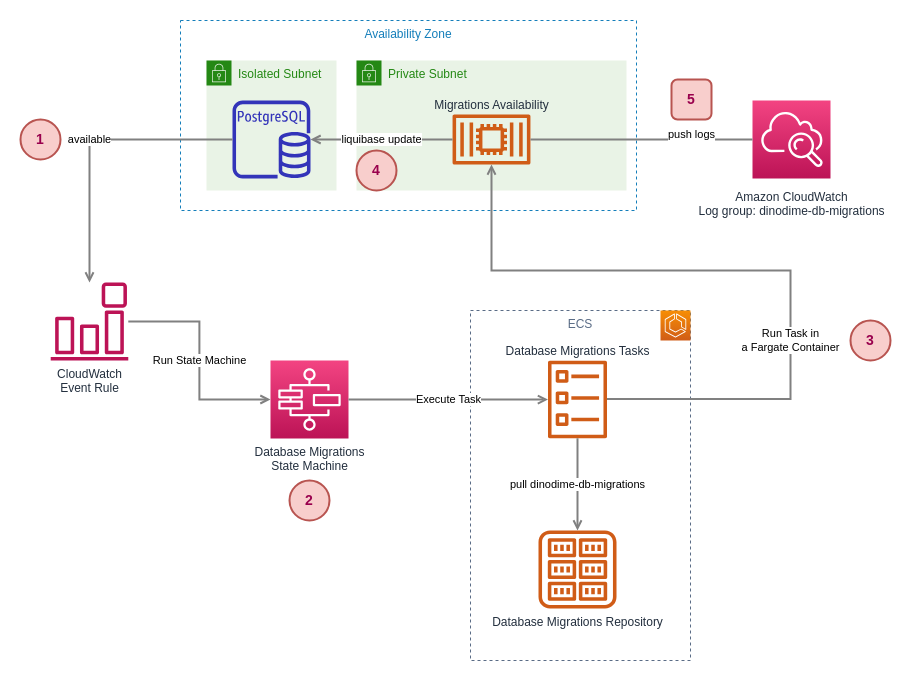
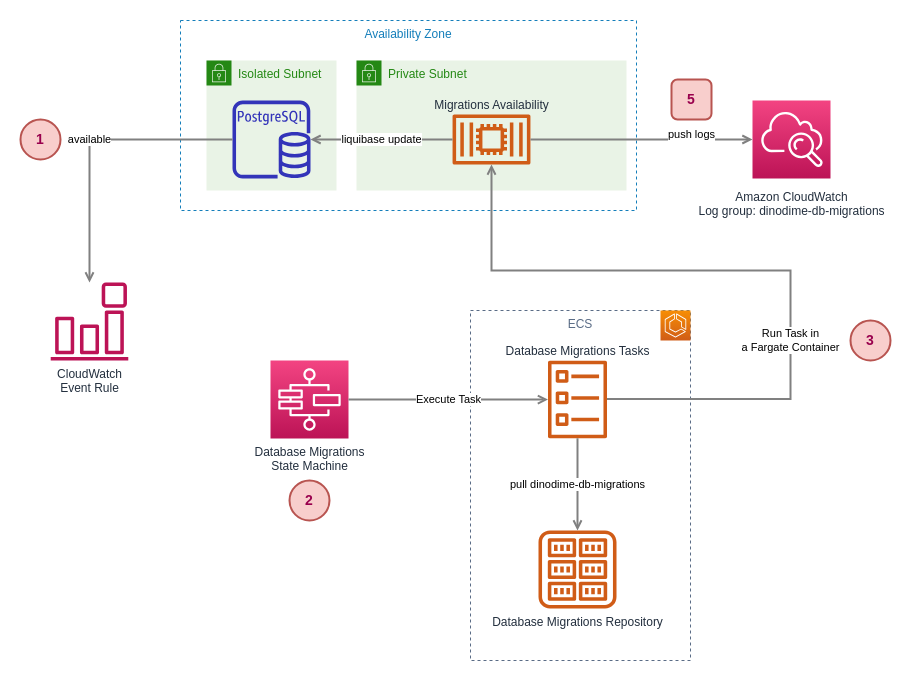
(745, 140) -> (744, 140)
(377, 171) -> none
(199, 358) -> none
